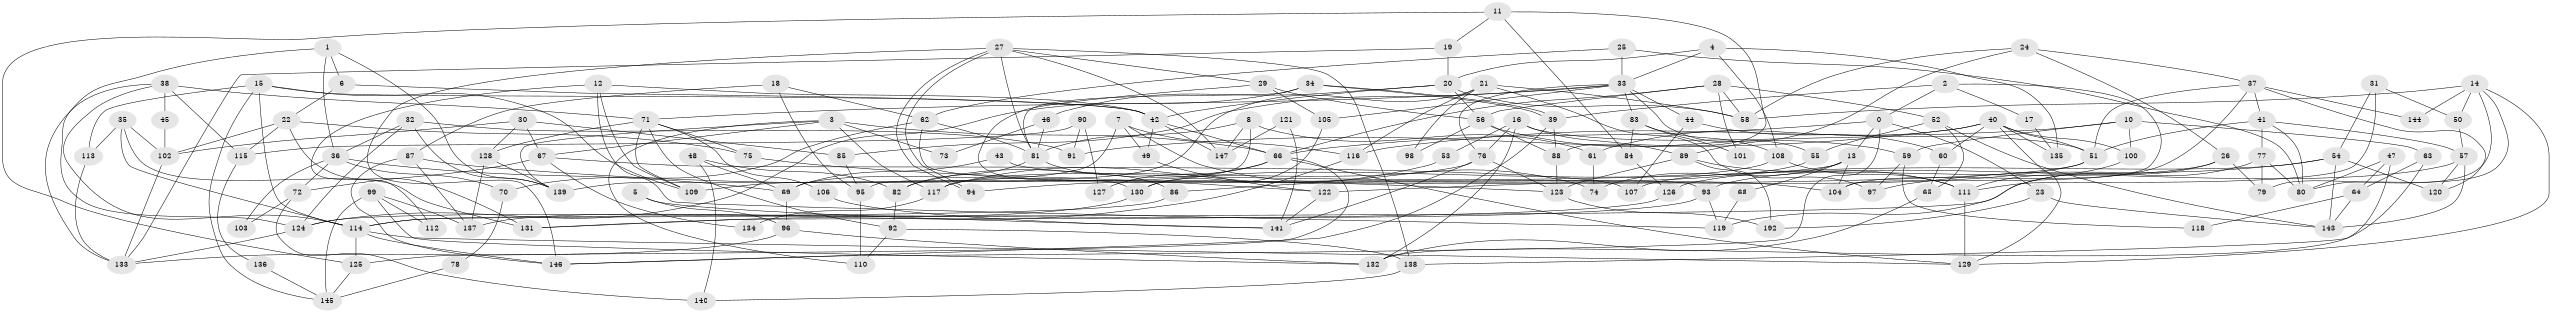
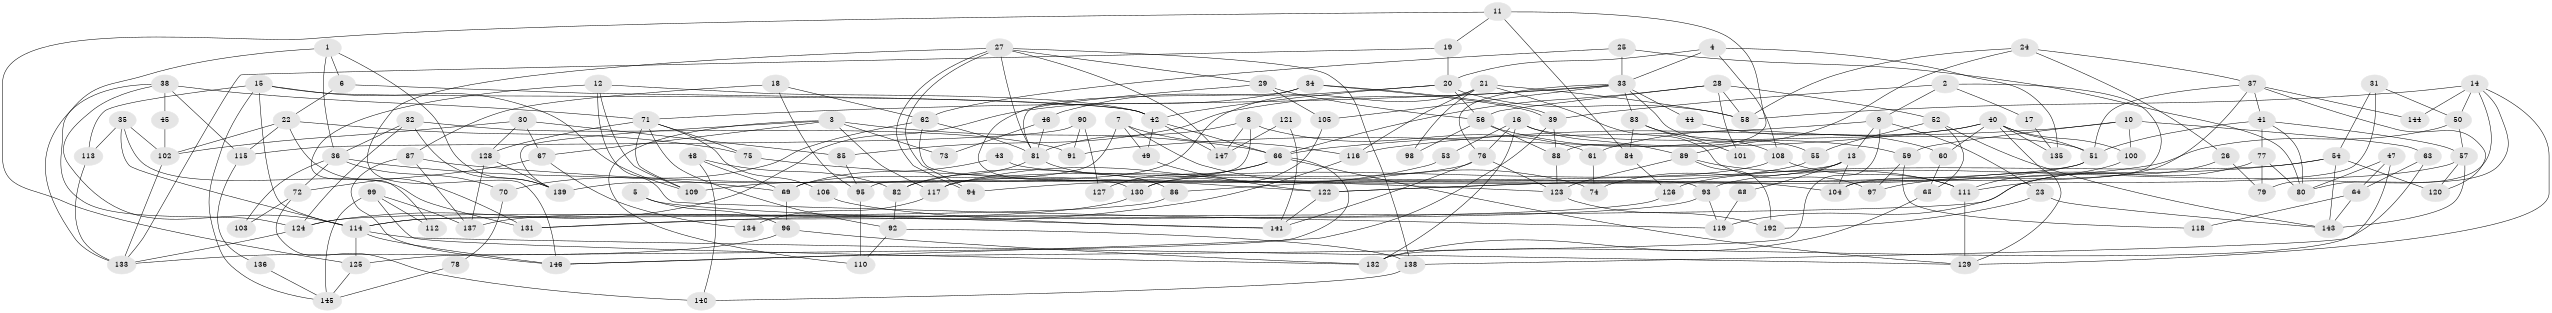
(1879, 120) -> (1879, 120)
none -> (1896, 180)
(1632, 193) -> none
